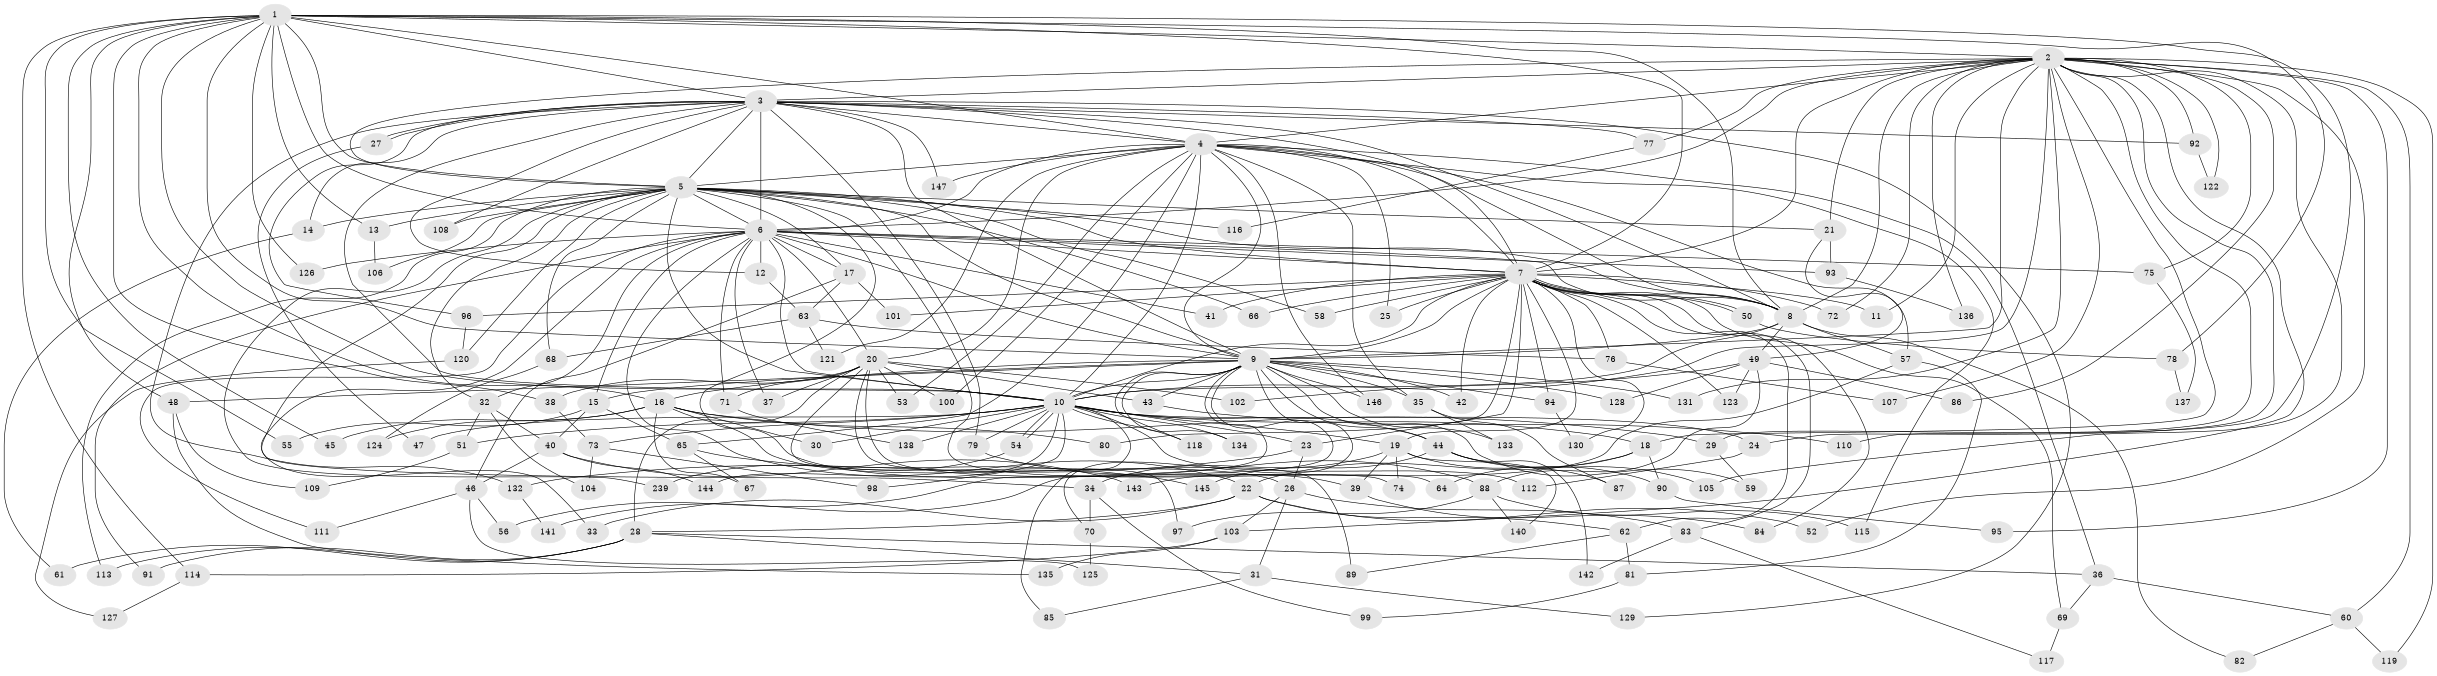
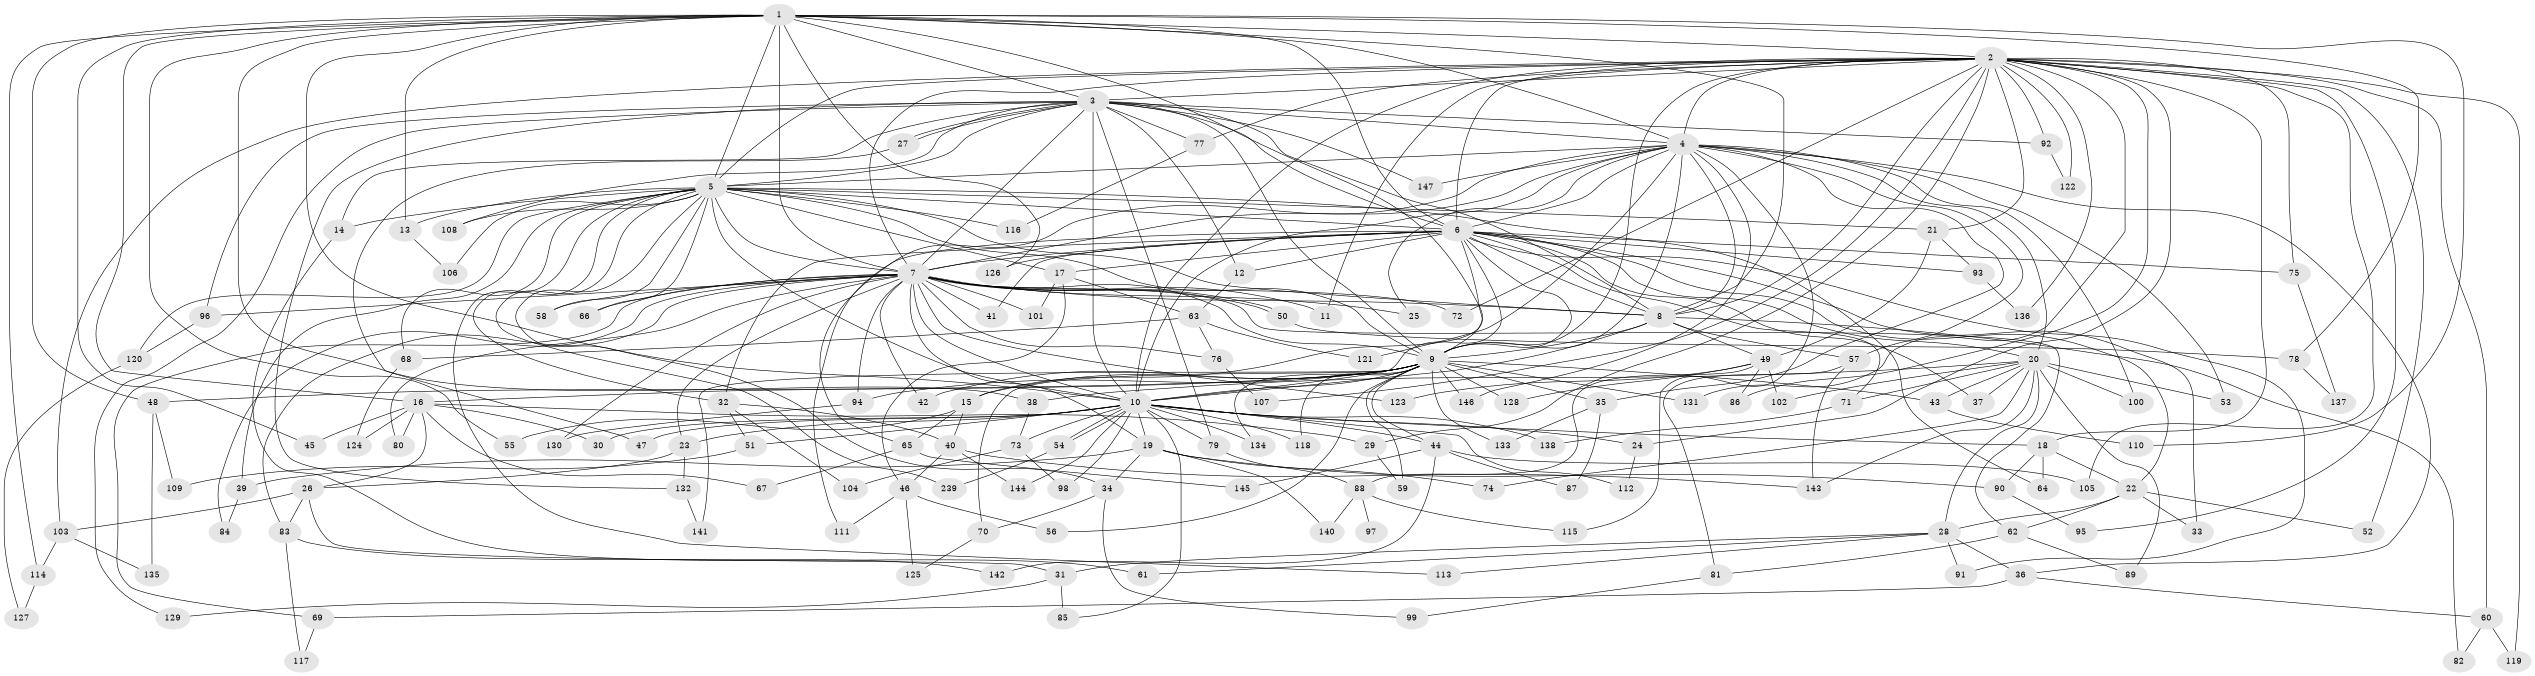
(941, 470) -> (1950, 433)
